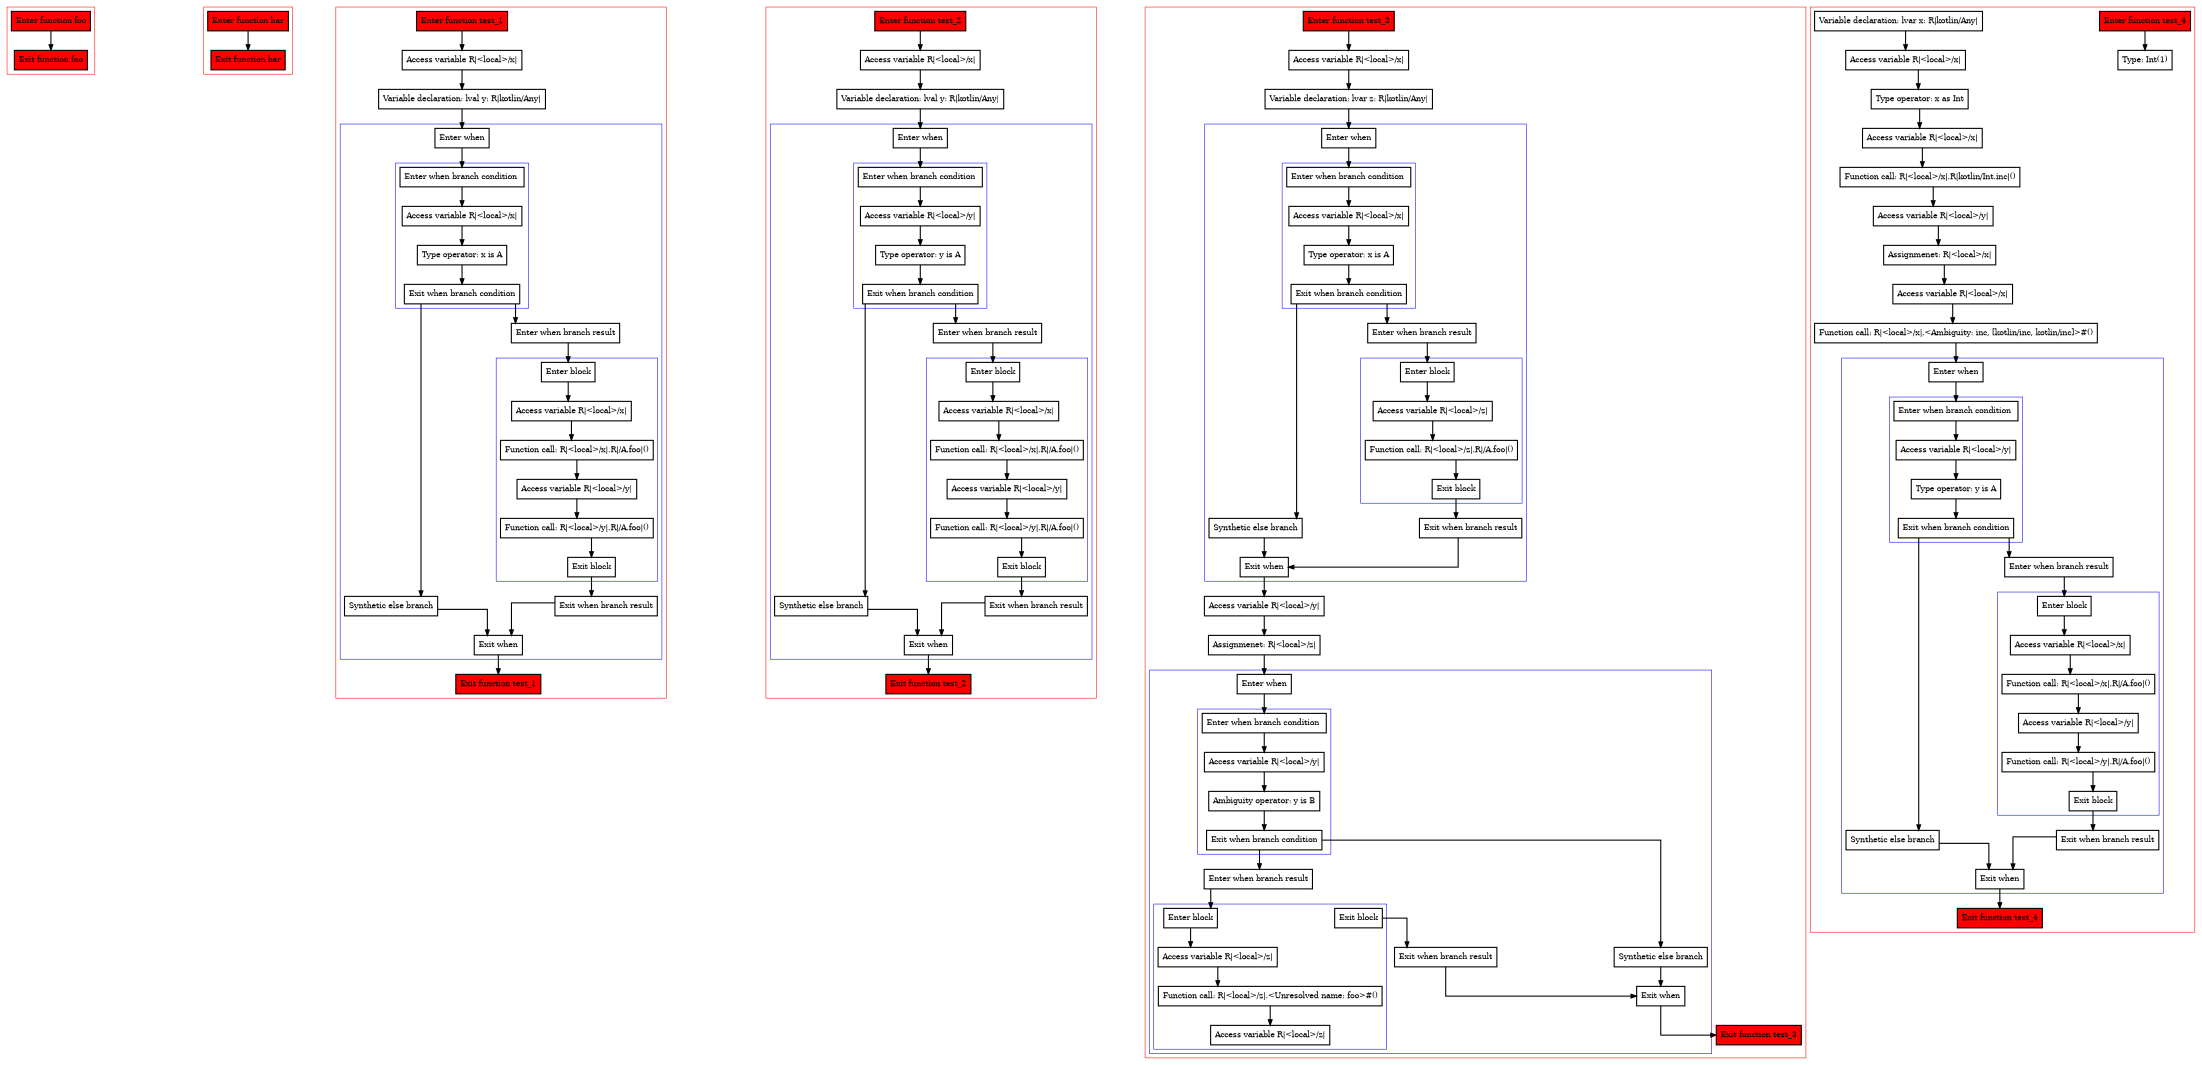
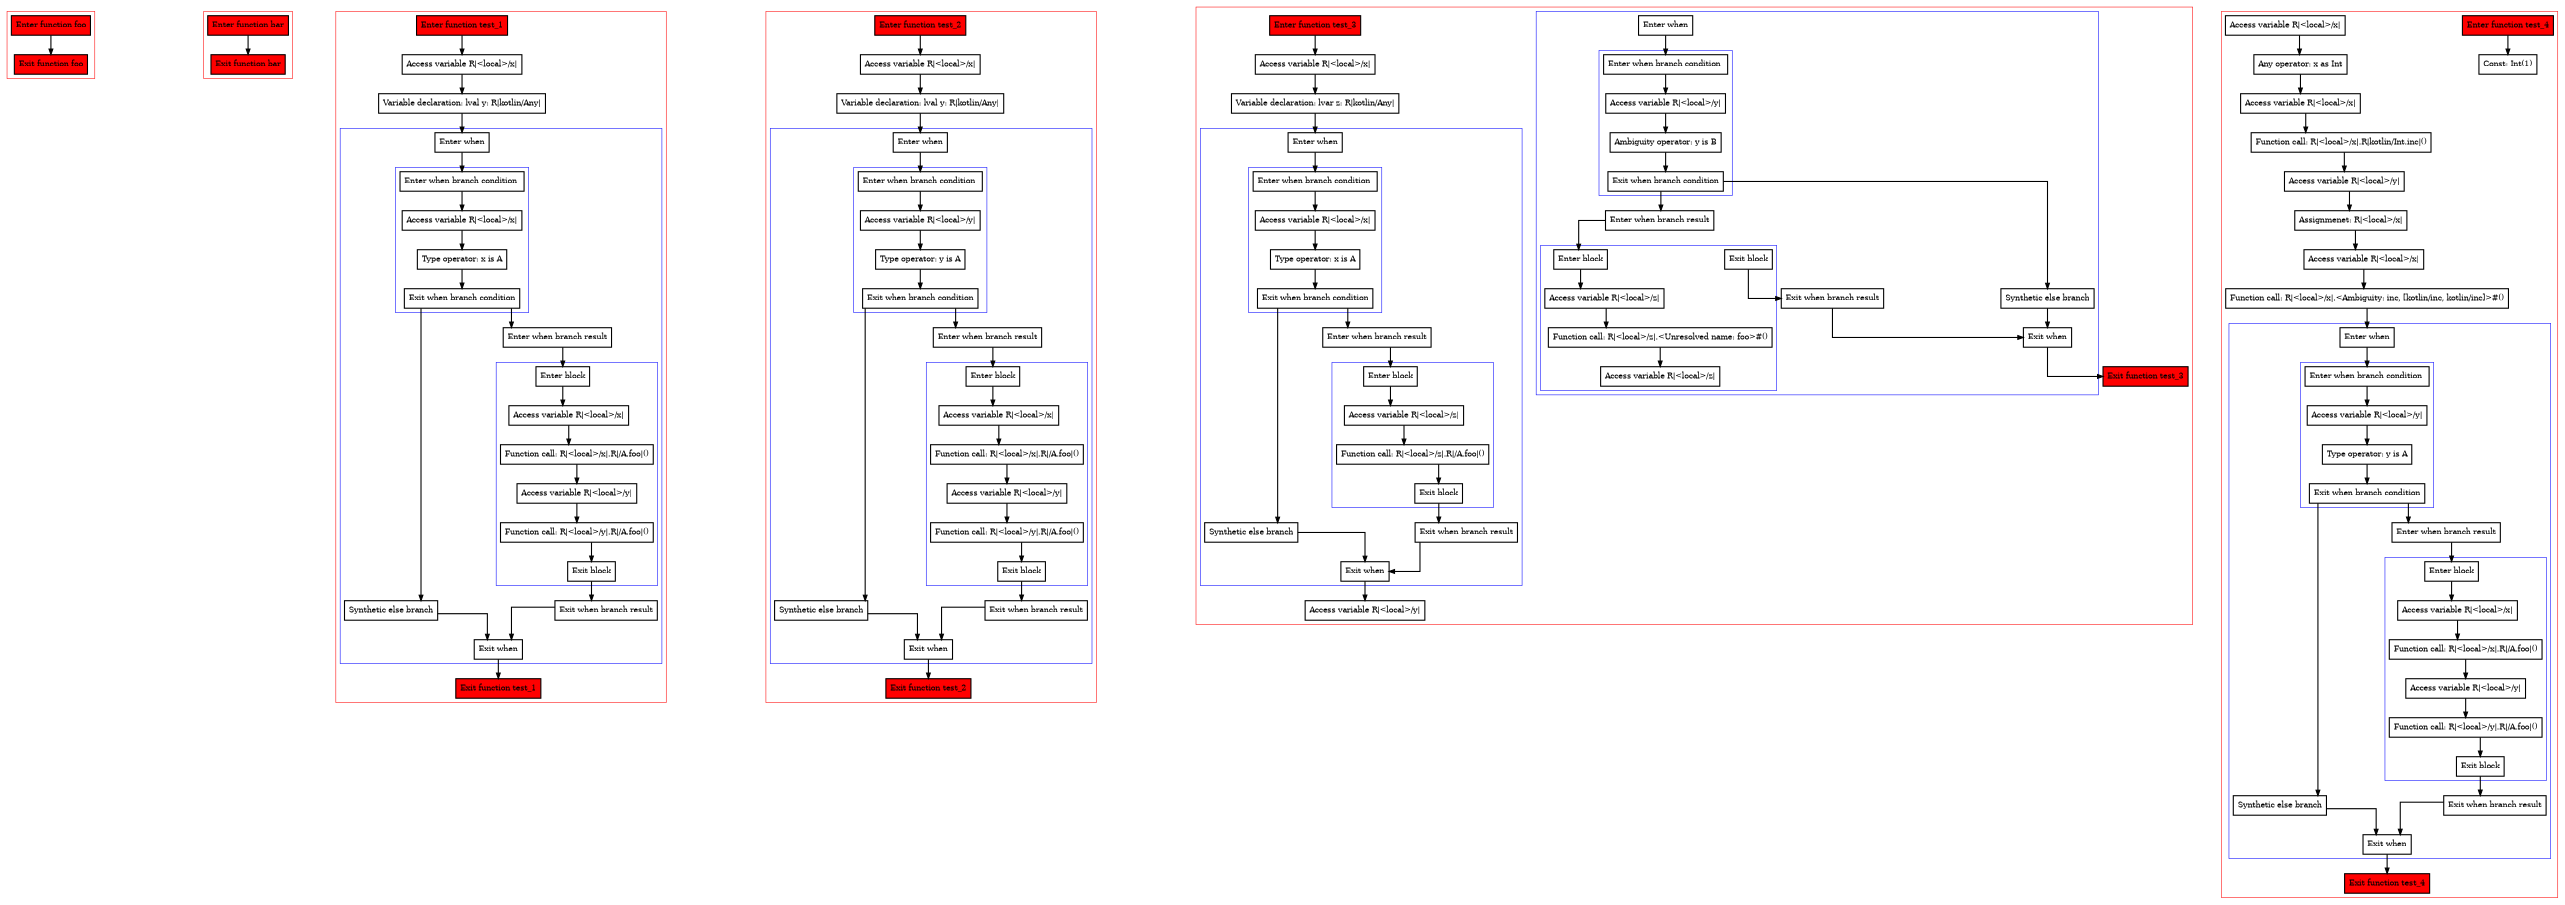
(1899, 21) -> none
(2145, 60) -> (2508, 64)
(1920, 99) -> (2300, 64)
(1264, 645) -> none
